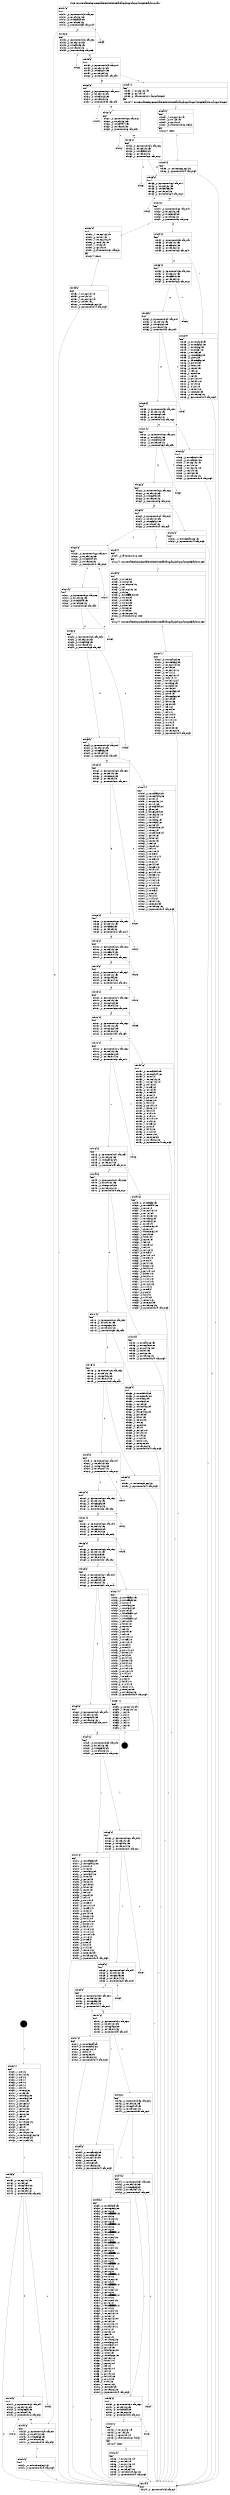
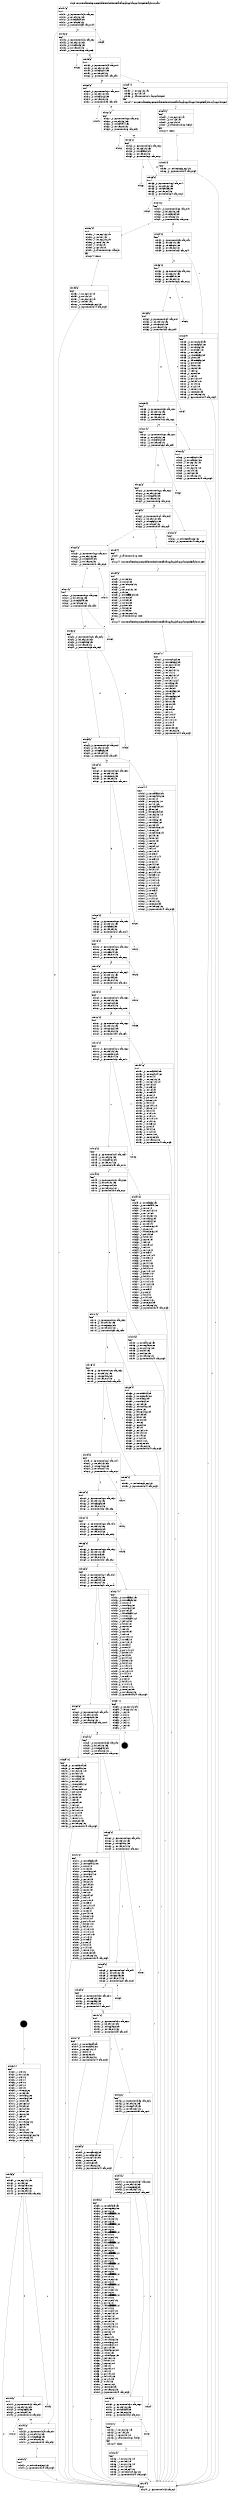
none -> (79, 1793)
